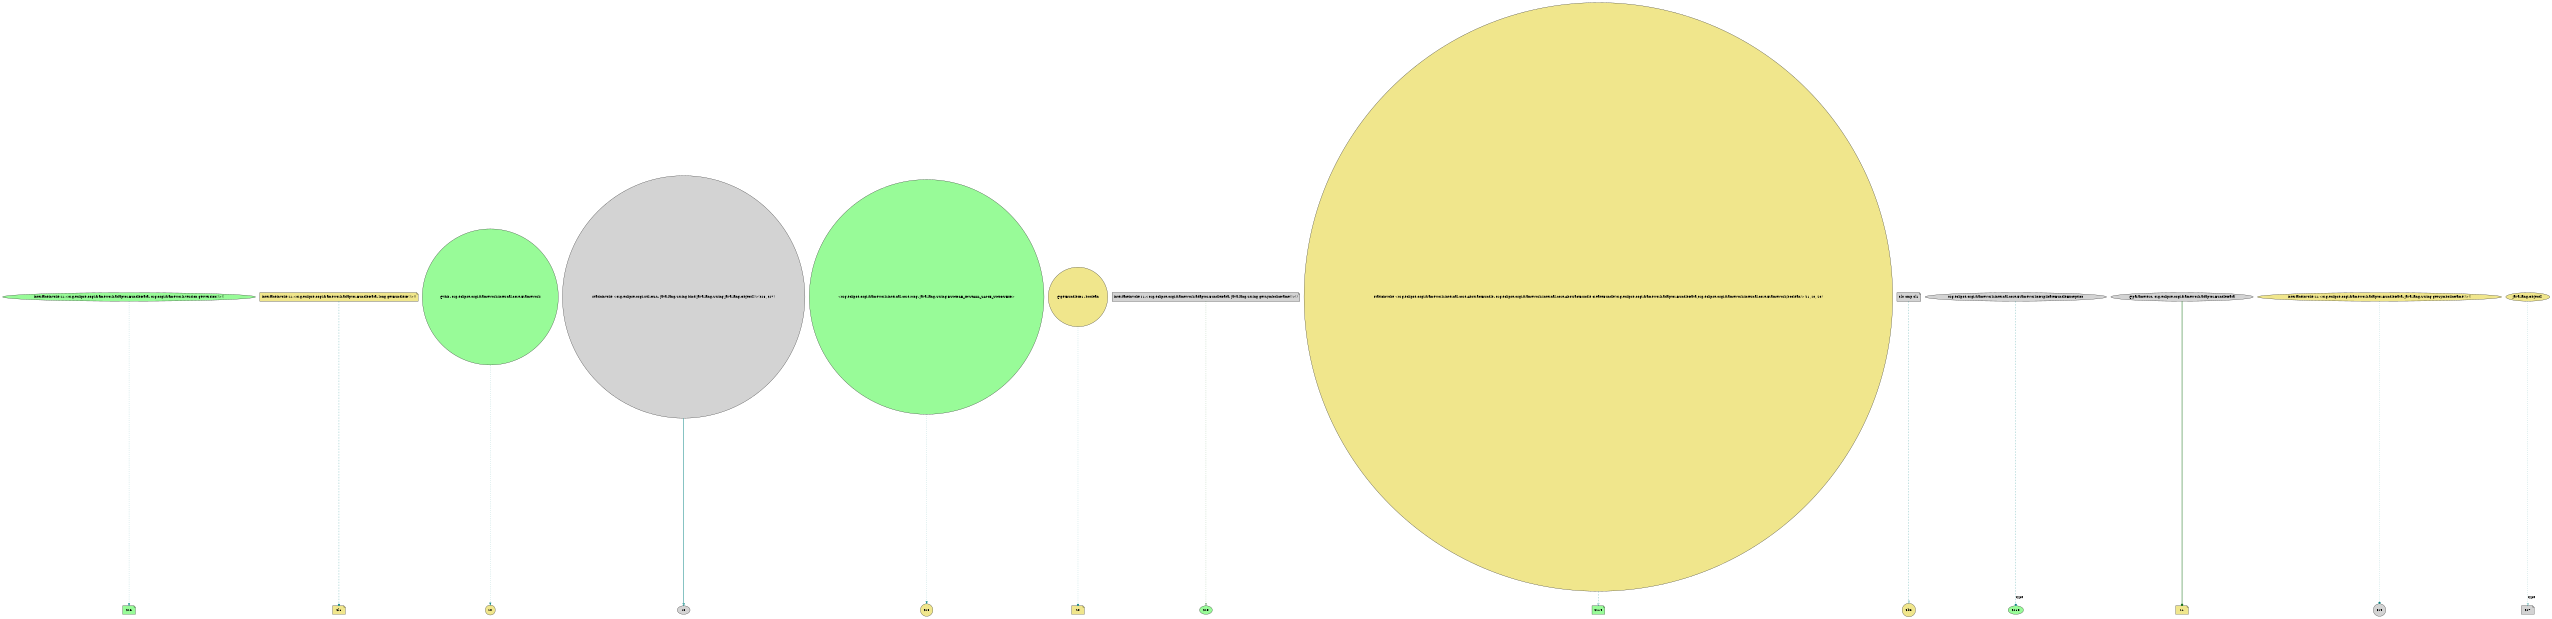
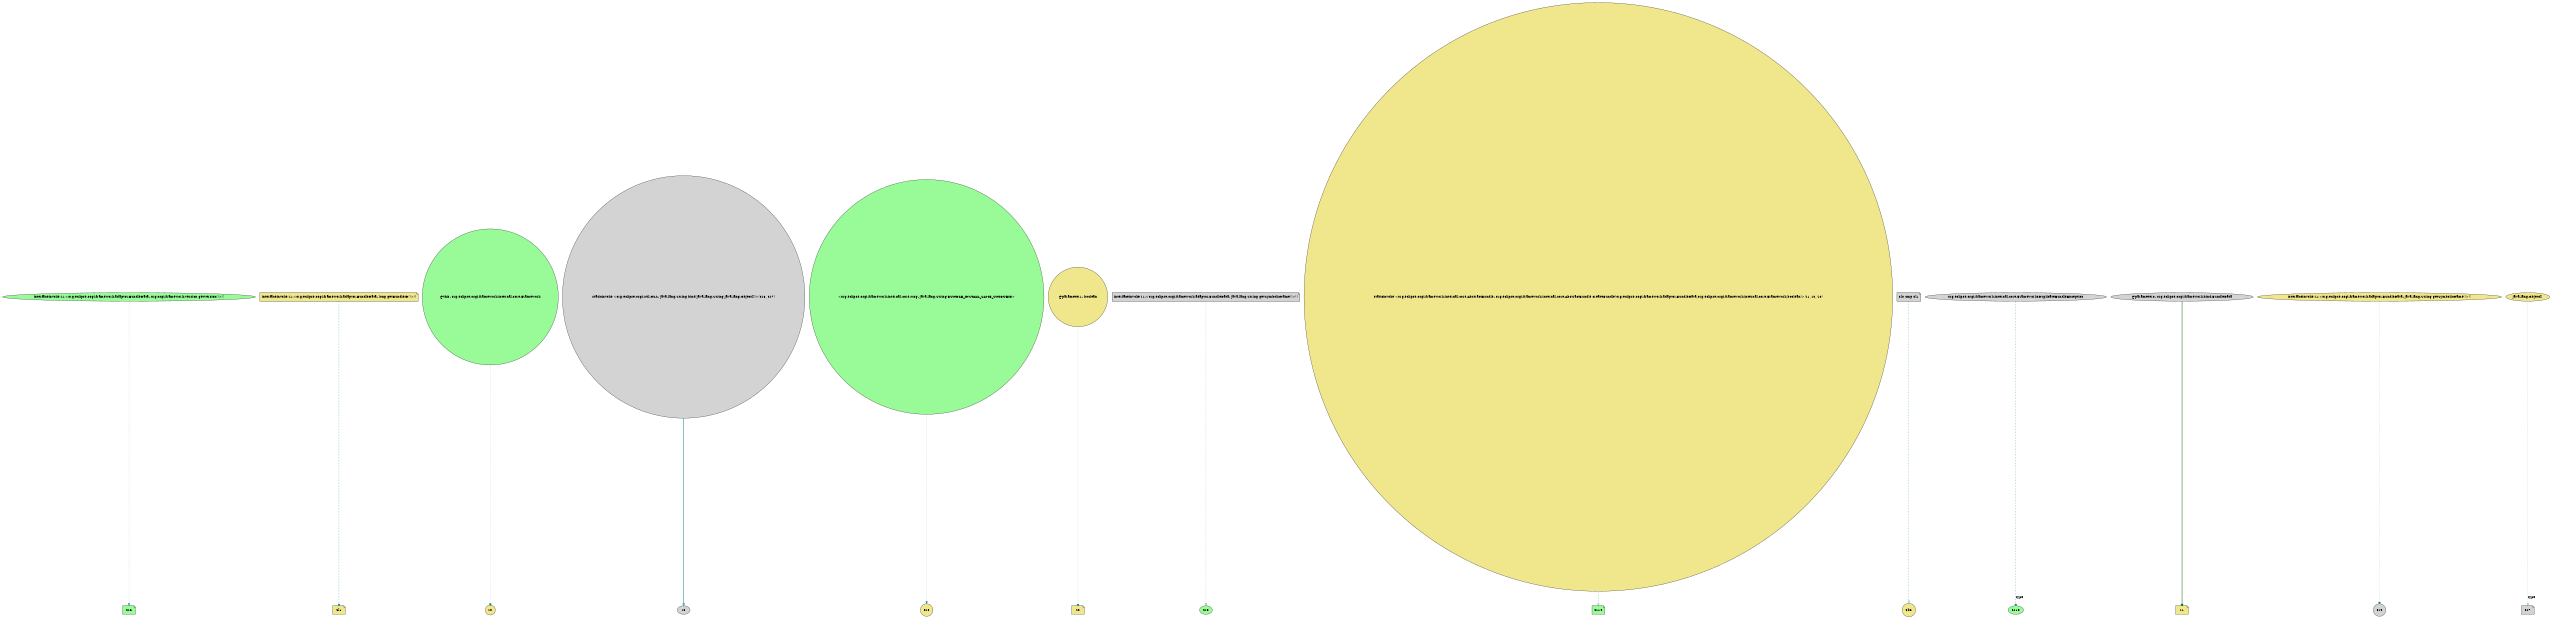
(1078, 297) -> (1078, 297)
(2182, 297) -> (2182, 297)
(490, 484) -> (490, 484)
